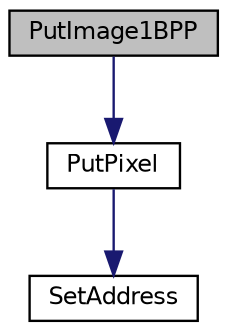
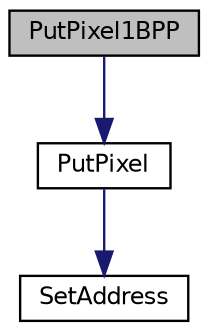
(114, 33) -> (104, 33)
